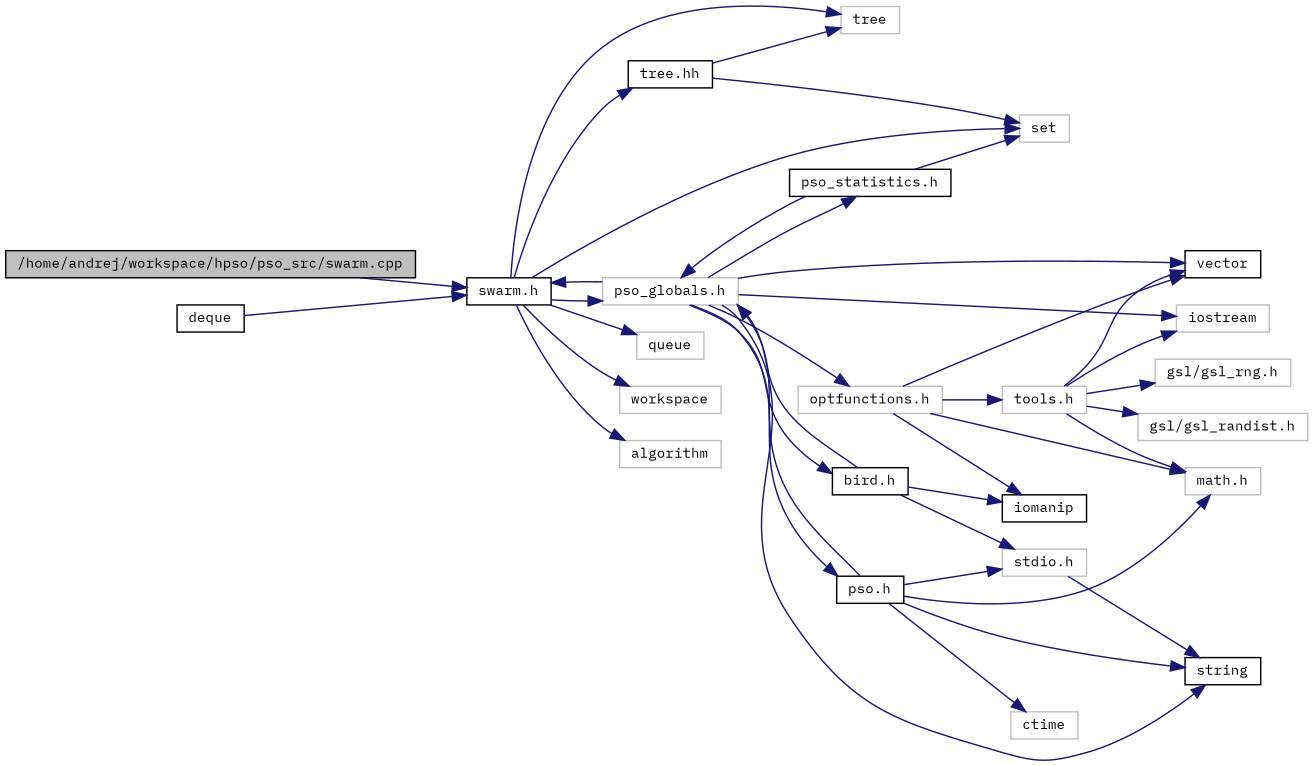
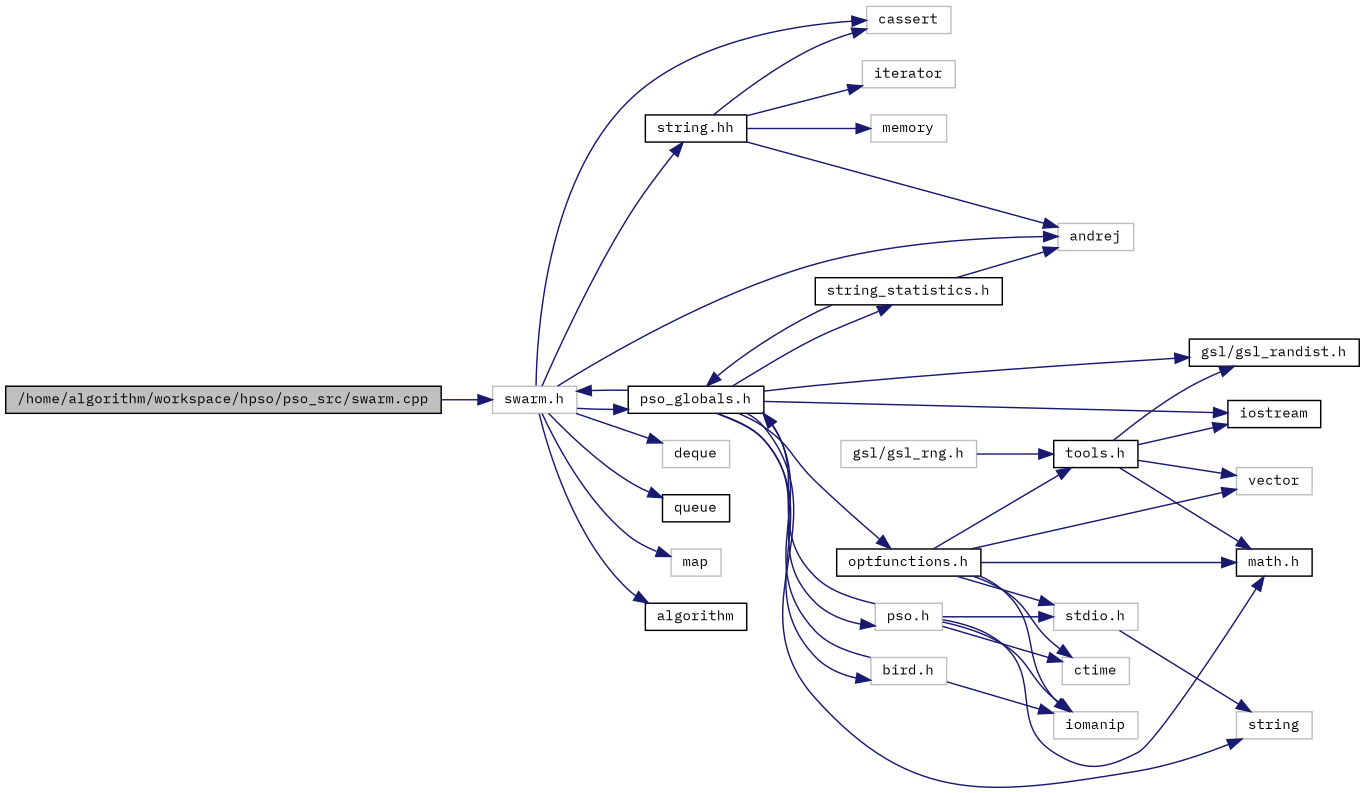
(870, 20) -> (909, 20)
(670, 74) -> (696, 129)
none -> (909, 74)
none -> (909, 129)
(1044, 129) -> (1096, 237)
(870, 183) -> (909, 291)
(954, 262) -> (969, 372)
(211, 264) -> (223, 400)
(1223, 264) -> (1274, 481)
(509, 291) -> (535, 400)
(670, 291) -> (696, 400)
(348, 306) -> (612, 426)
(211, 318) -> (696, 454)
(1223, 318) -> (1274, 414)
(670, 346) -> (696, 508)
(1114, 389) -> (1008, 454)
(670, 400) -> (696, 563)
(870, 400) -> (909, 563)
(1044, 400) -> (1096, 454)
(1223, 427) -> (1274, 353)
(670, 454) -> (696, 617)
(870, 481) -> (909, 671)
(1223, 481) -> (1274, 563)
(1044, 508) -> (1096, 725)
(951, 519) -> (998, 588)
(870, 590) -> (909, 617)
none -> (1037, 627)
(1035, 644) -> (1010, 649)
(1223, 671) -> (1274, 725)
